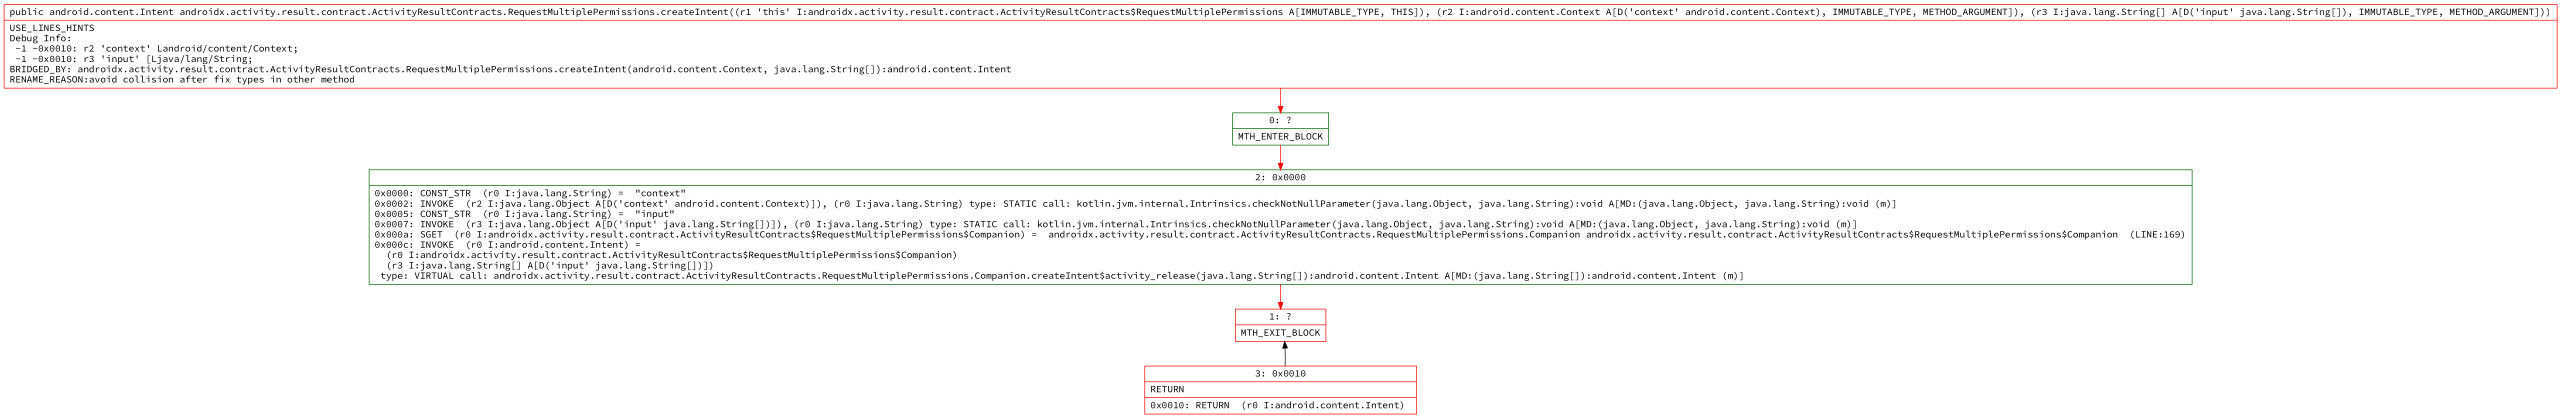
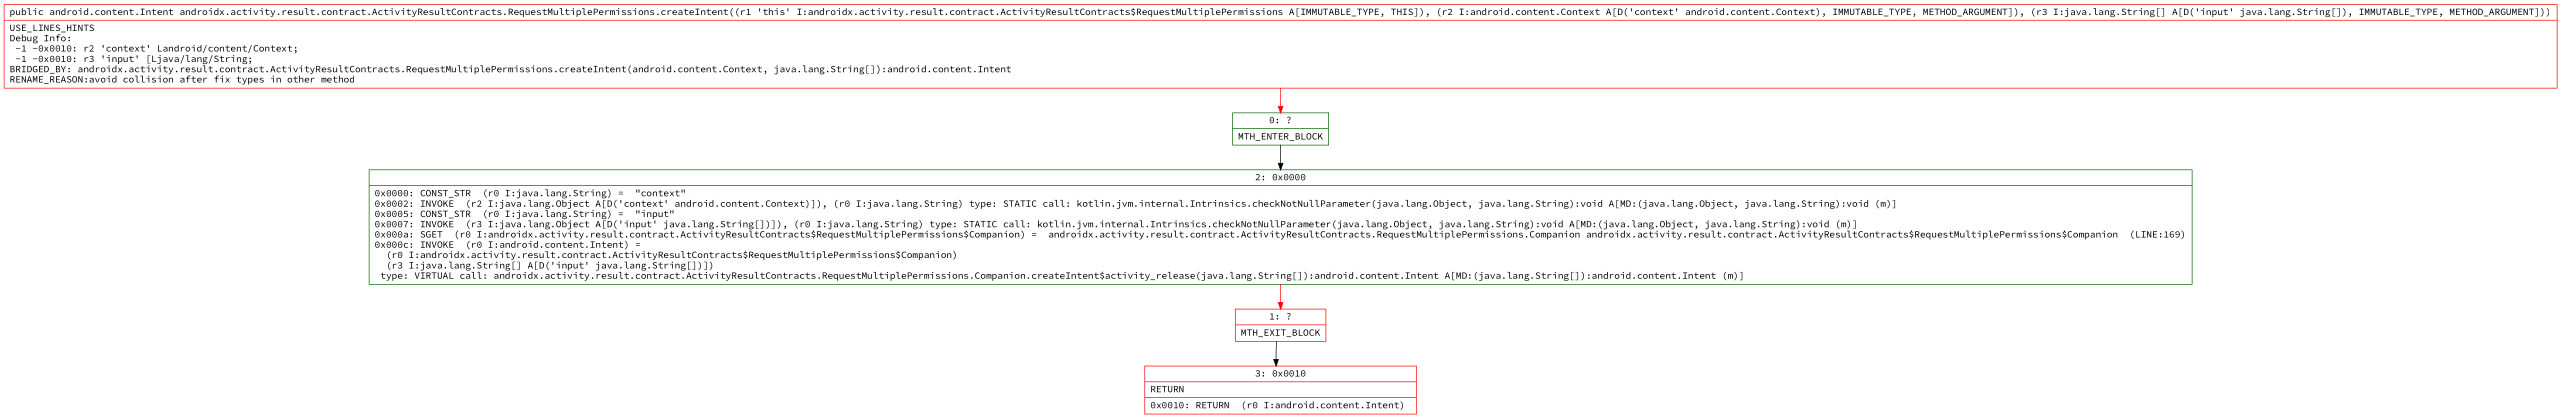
(1281, 154) -> (1281, 154)
(1285, 357) -> (1276, 350)
